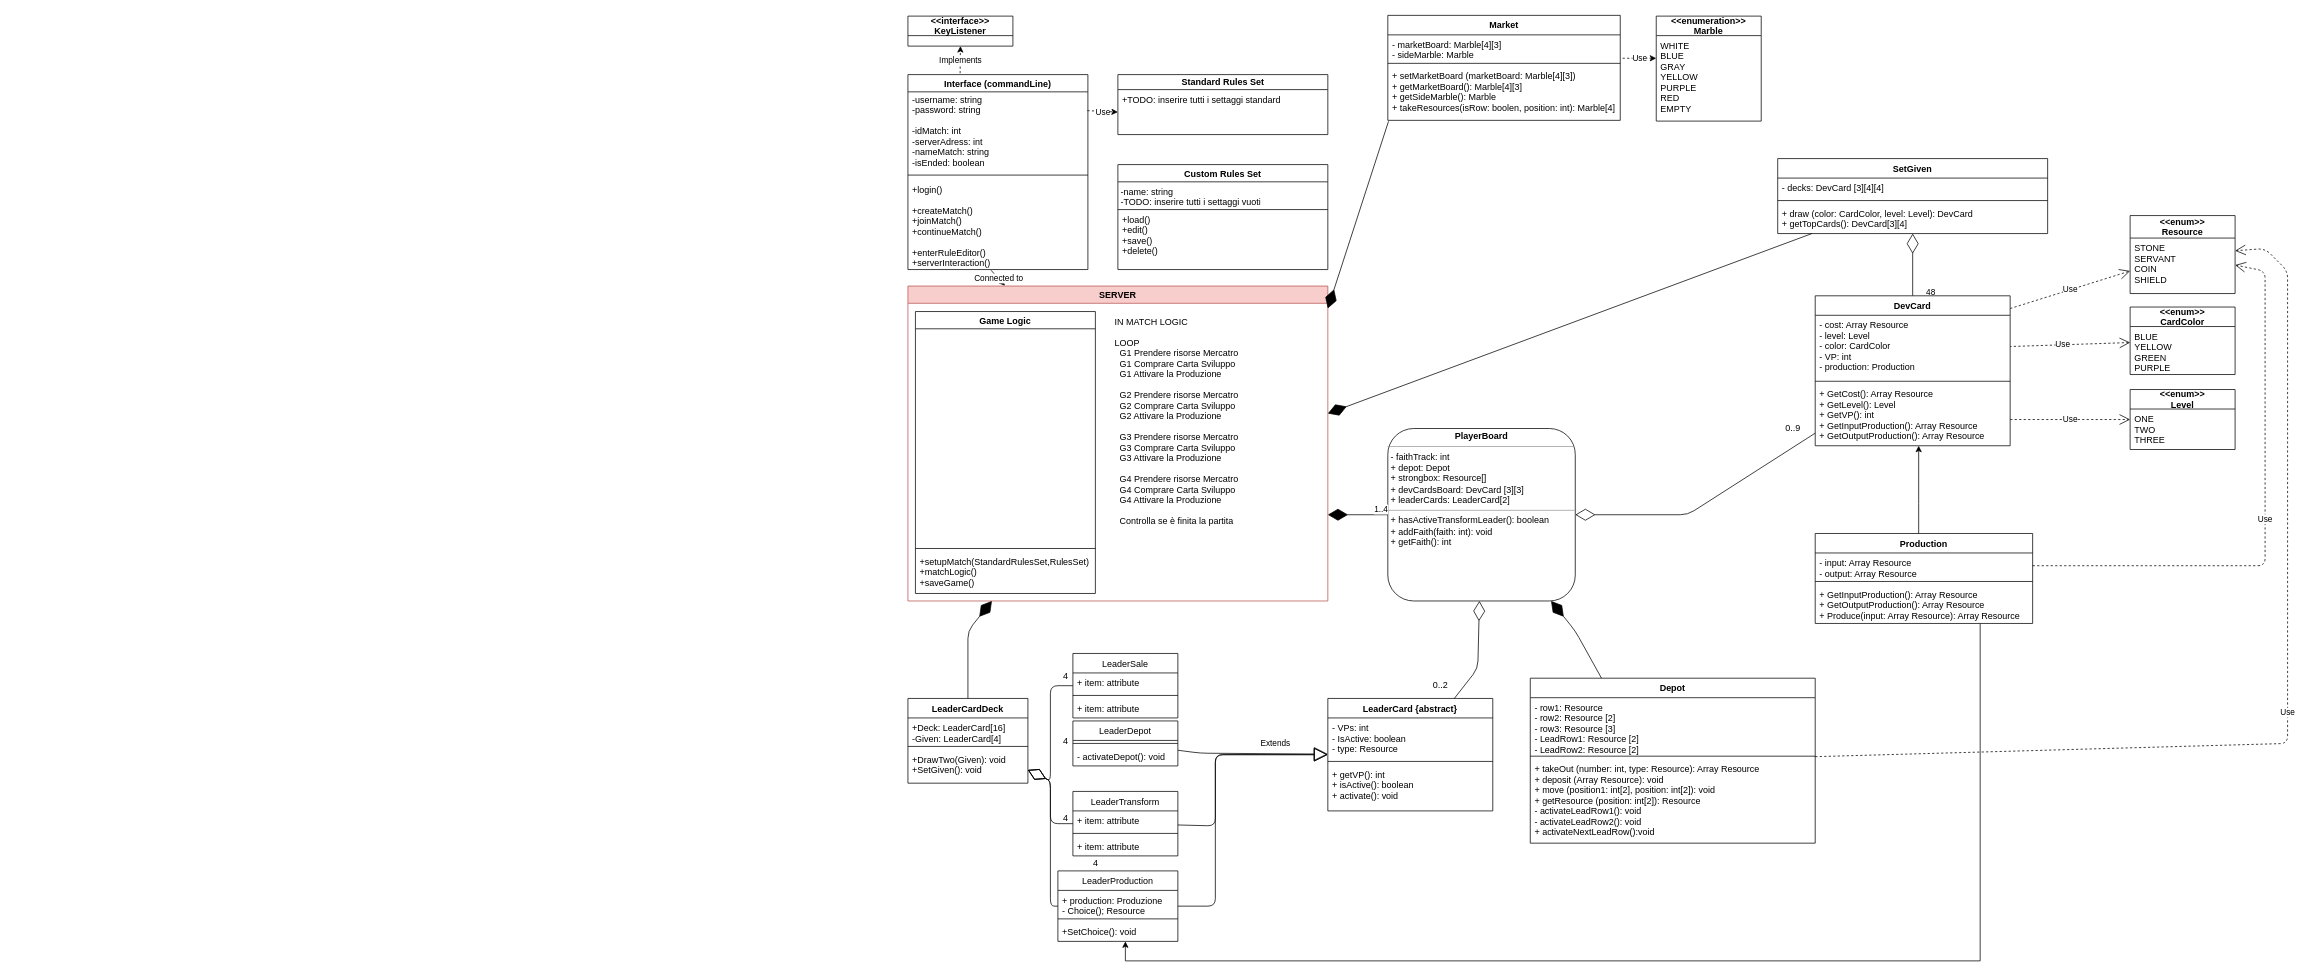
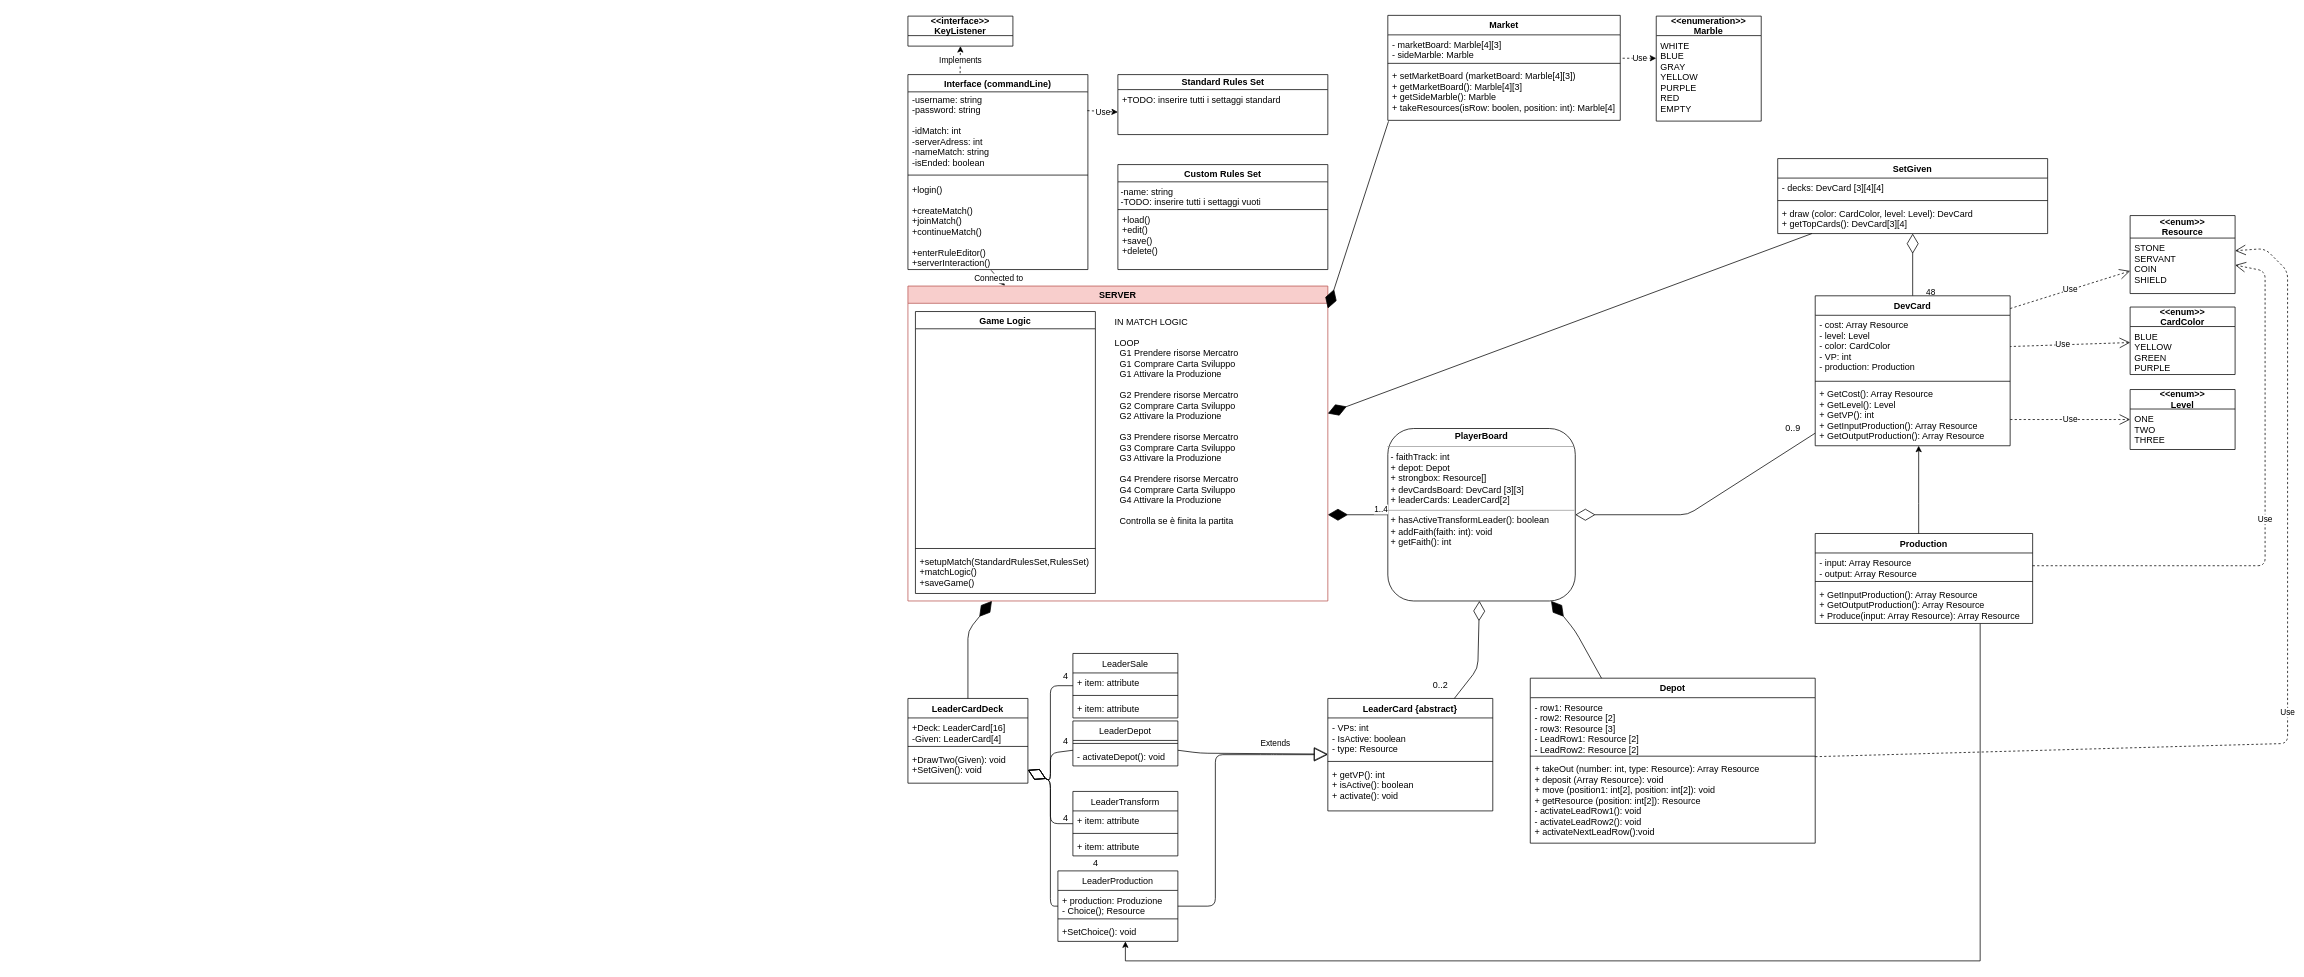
none -> (1063, 752)
(1195, 826) -> none
